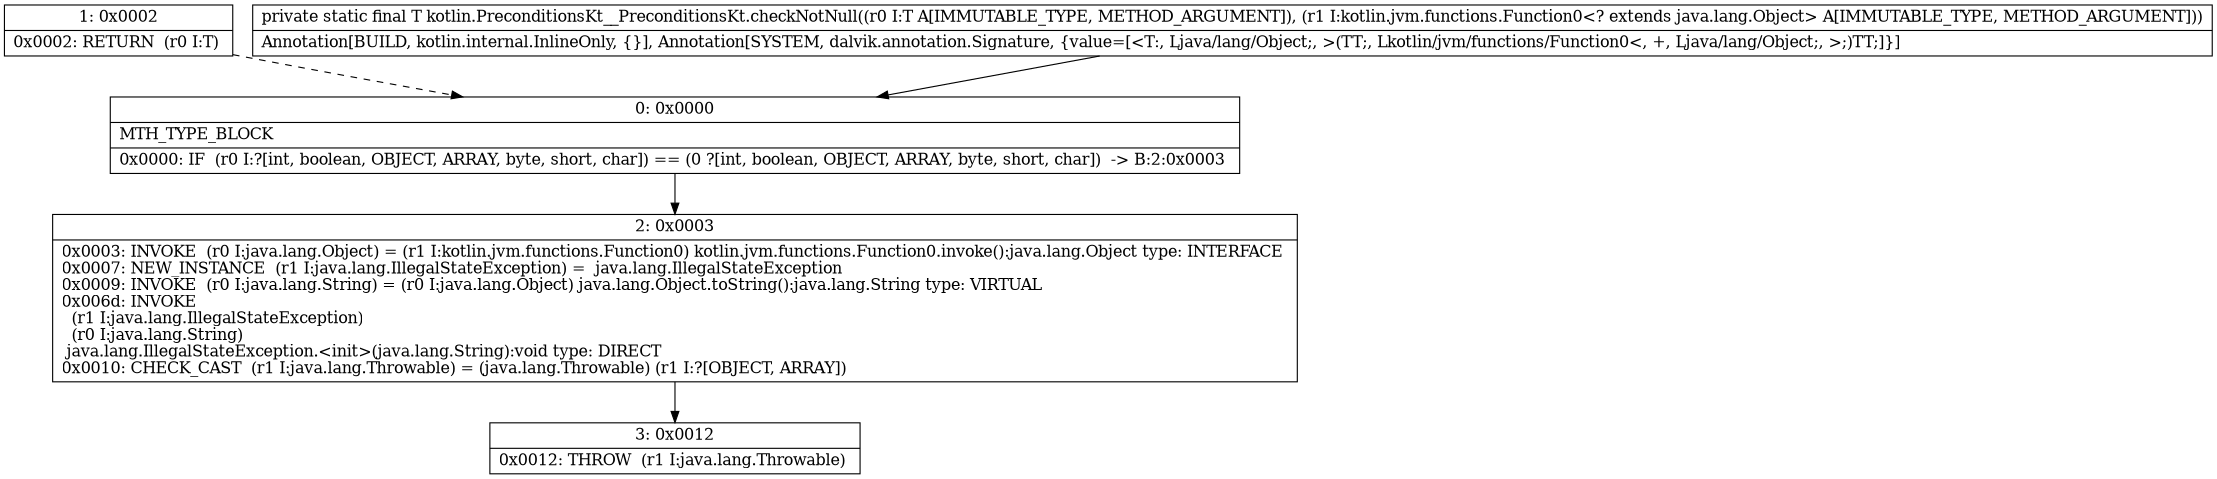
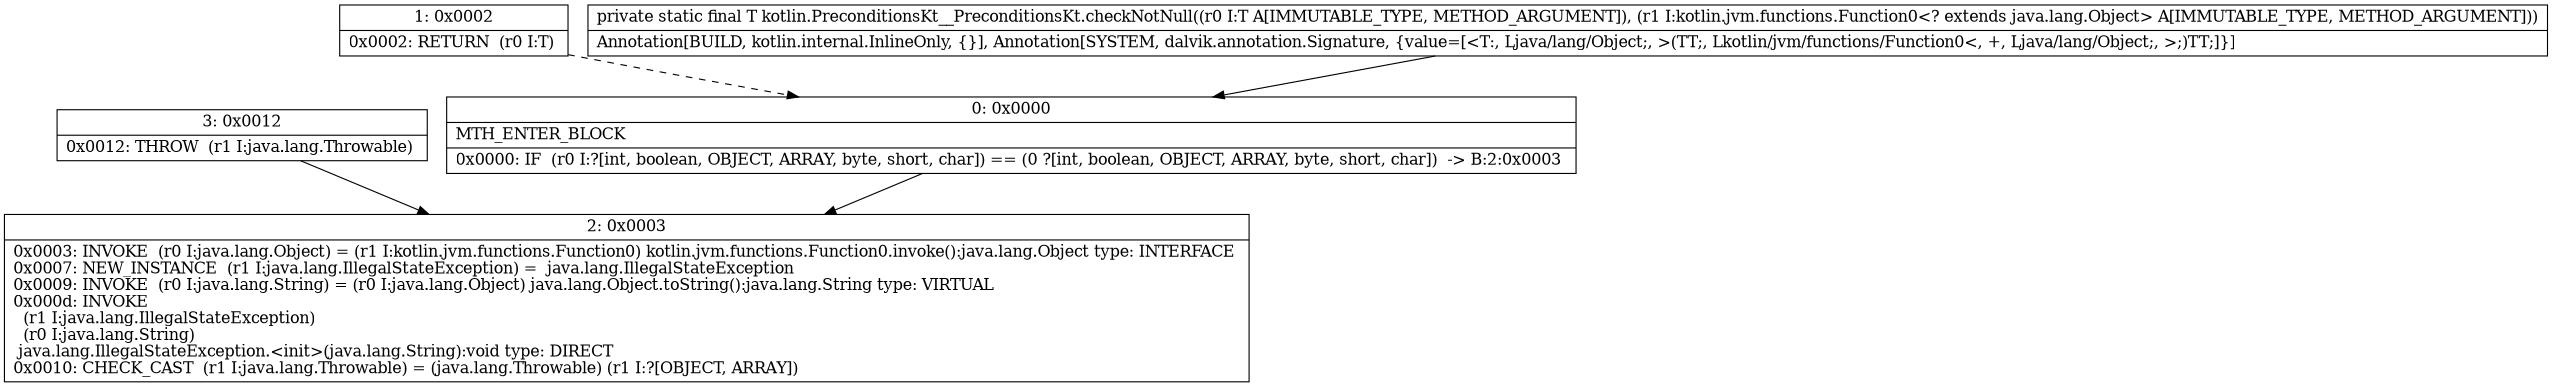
(196, 135) -> (541, 135)
(134, 302) -> (86, 302)
(675, 397) -> (360, 185)
